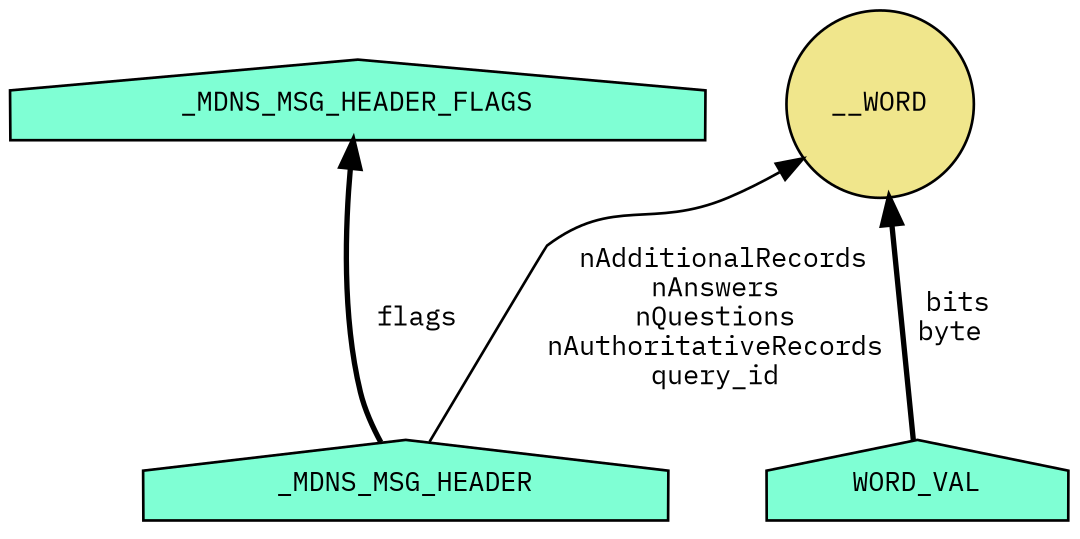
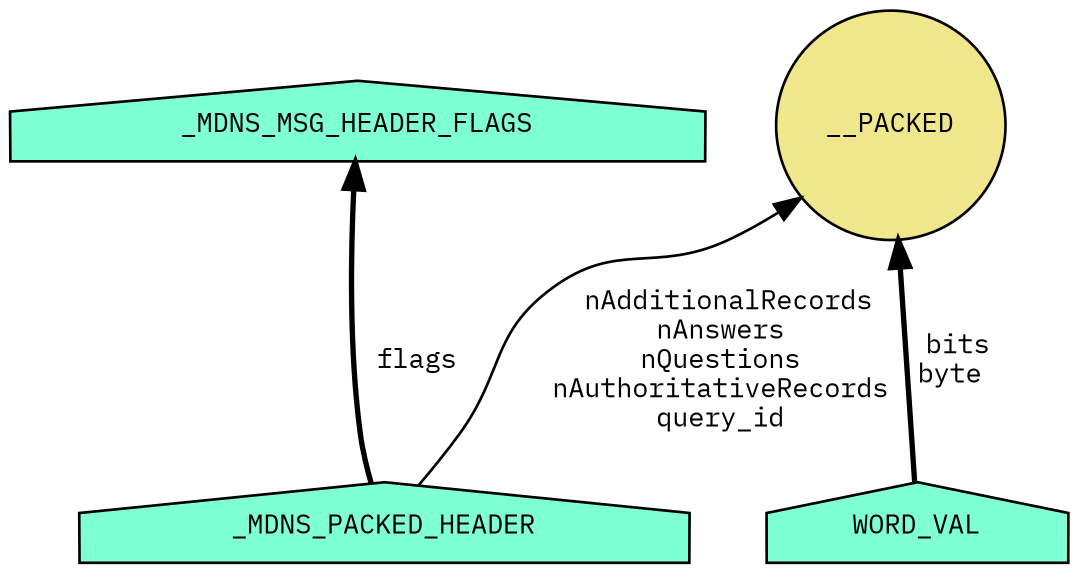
(880, 104) -> (891, 125)
(406, 484) -> (384, 527)
